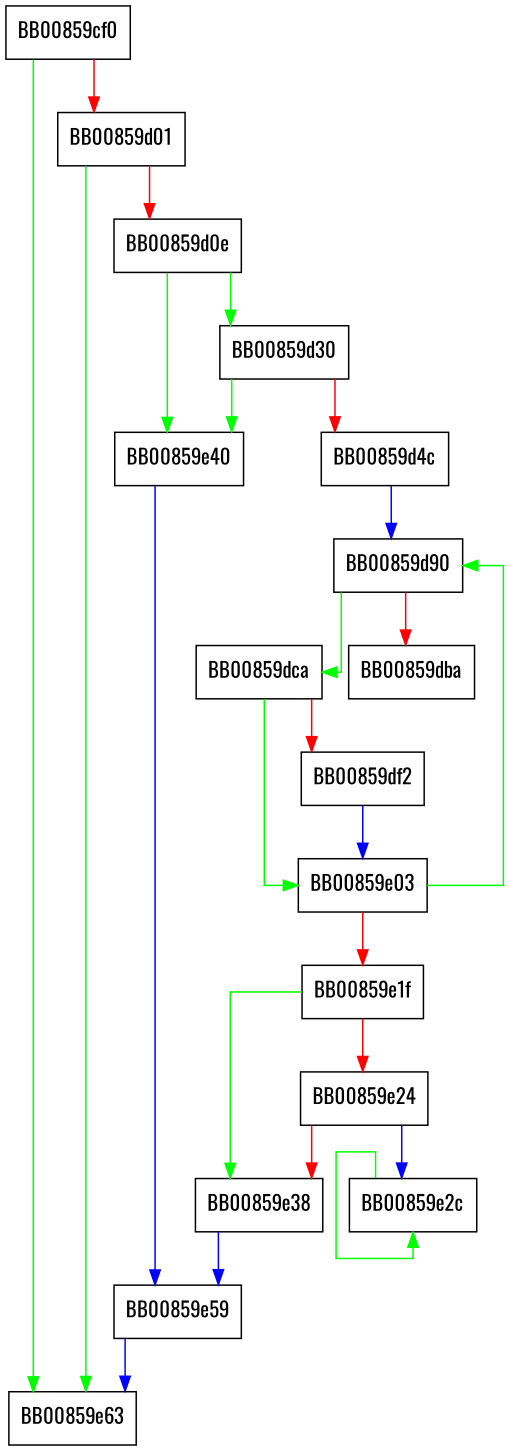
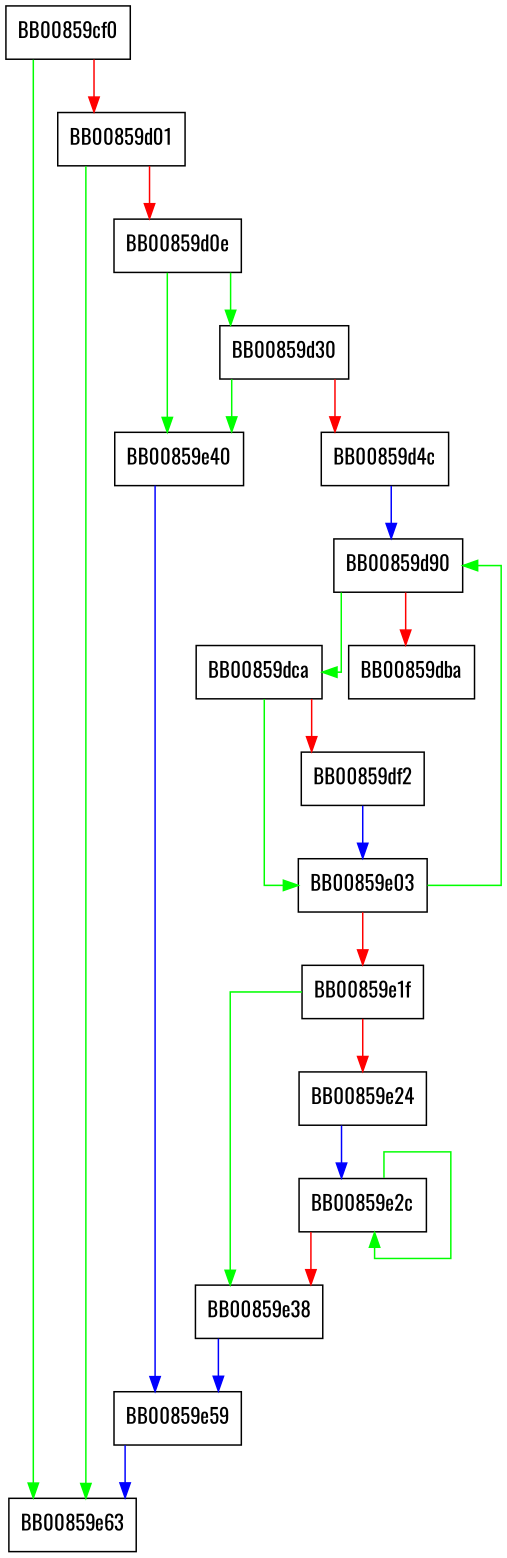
(312, 1144) -> (311, 1251)
